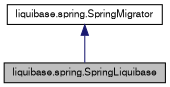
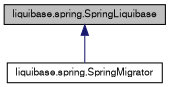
(85, 49) -> (85, 49)
